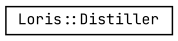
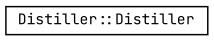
(89, 21) -> (107, 21)
